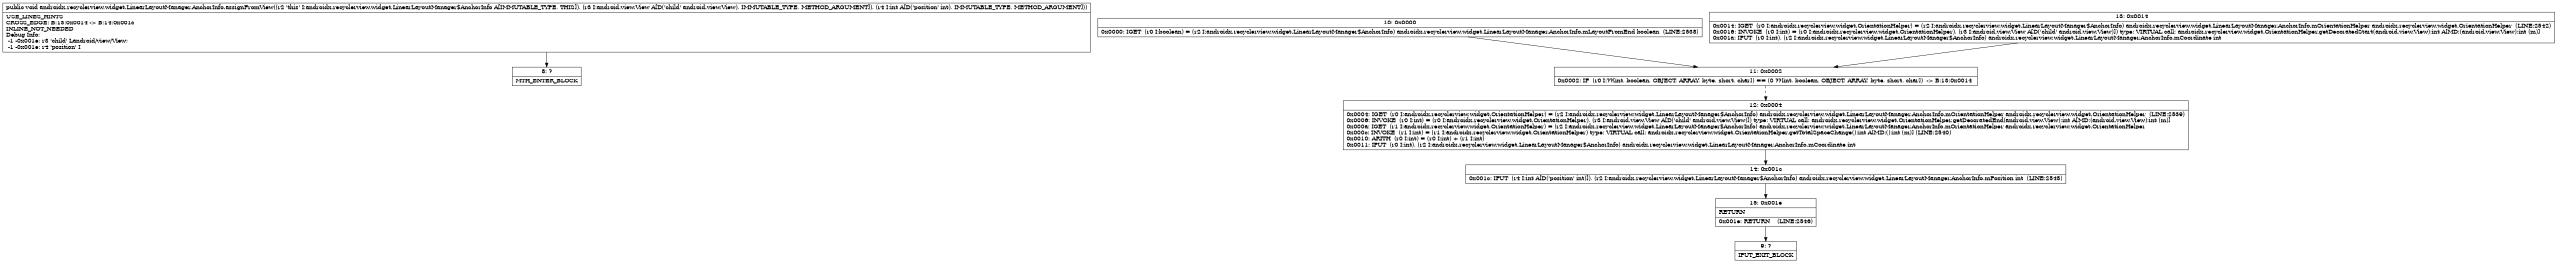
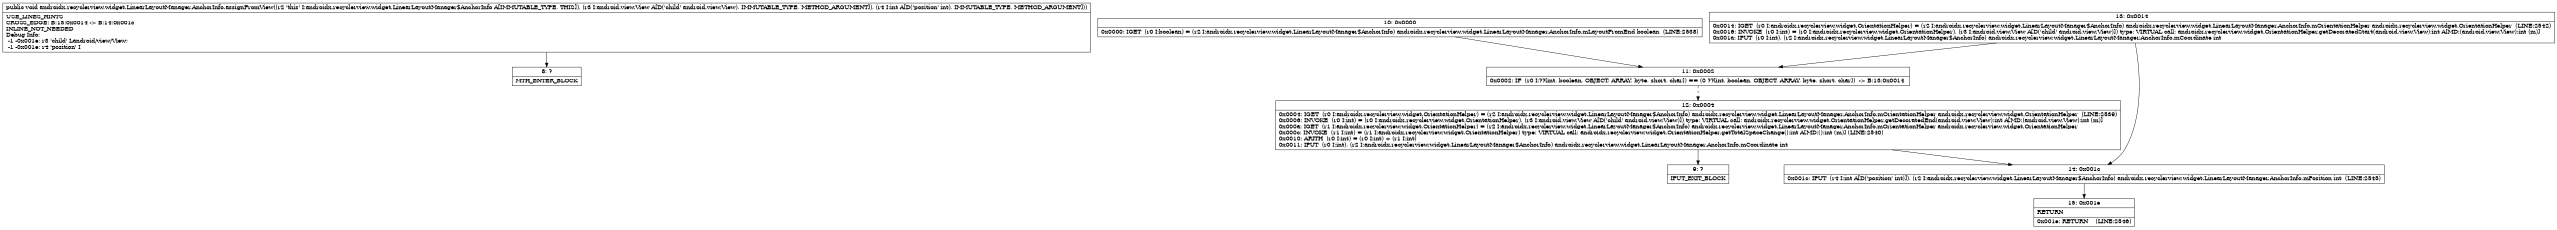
none -> (2138, 107)
(1766, 232) -> (1698, 155)
